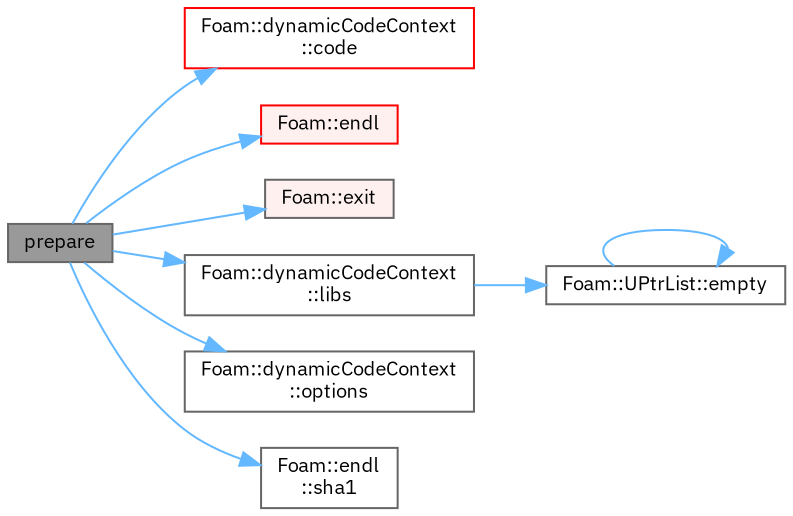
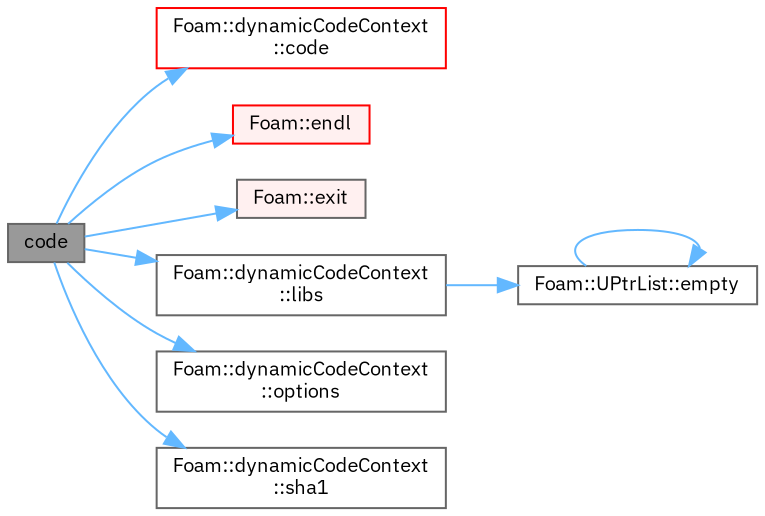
(60, 243) -> (46, 243)
(329, 478) -> (301, 478)
